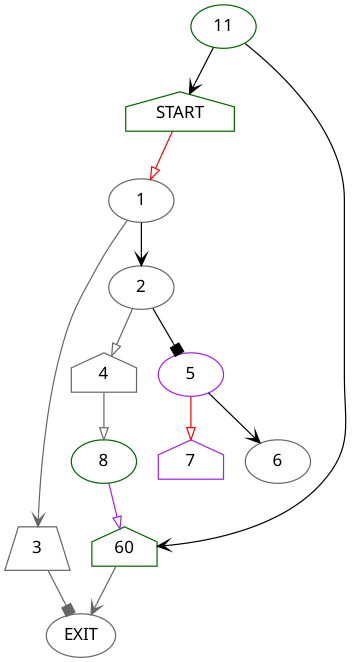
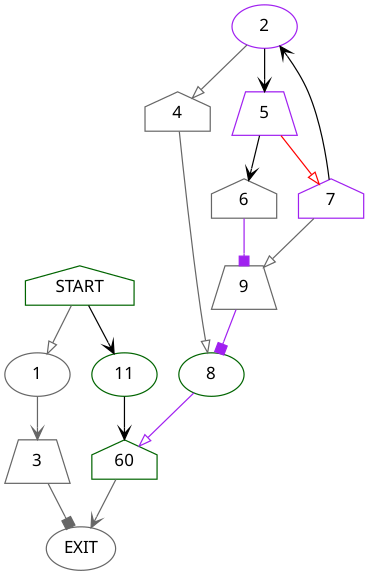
(204, 65) -> (98, 324)
(164, 150) -> (62, 324)
(141, 238) -> (316, 115)
(141, 288) -> (265, 27)
none -> (244, 288)
(163, 326) -> (265, 64)
(191, 375) -> (265, 114)
(278, 462) -> (244, 201)
